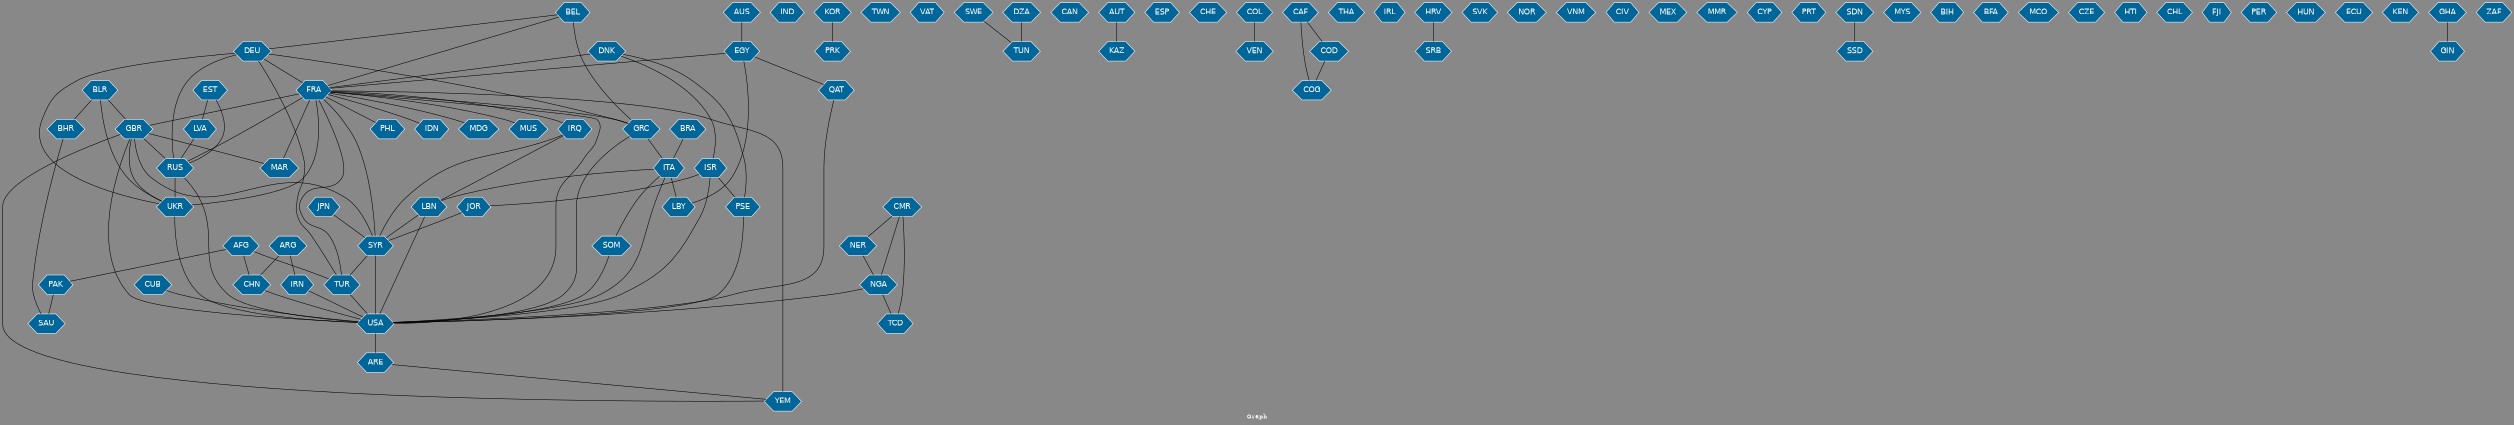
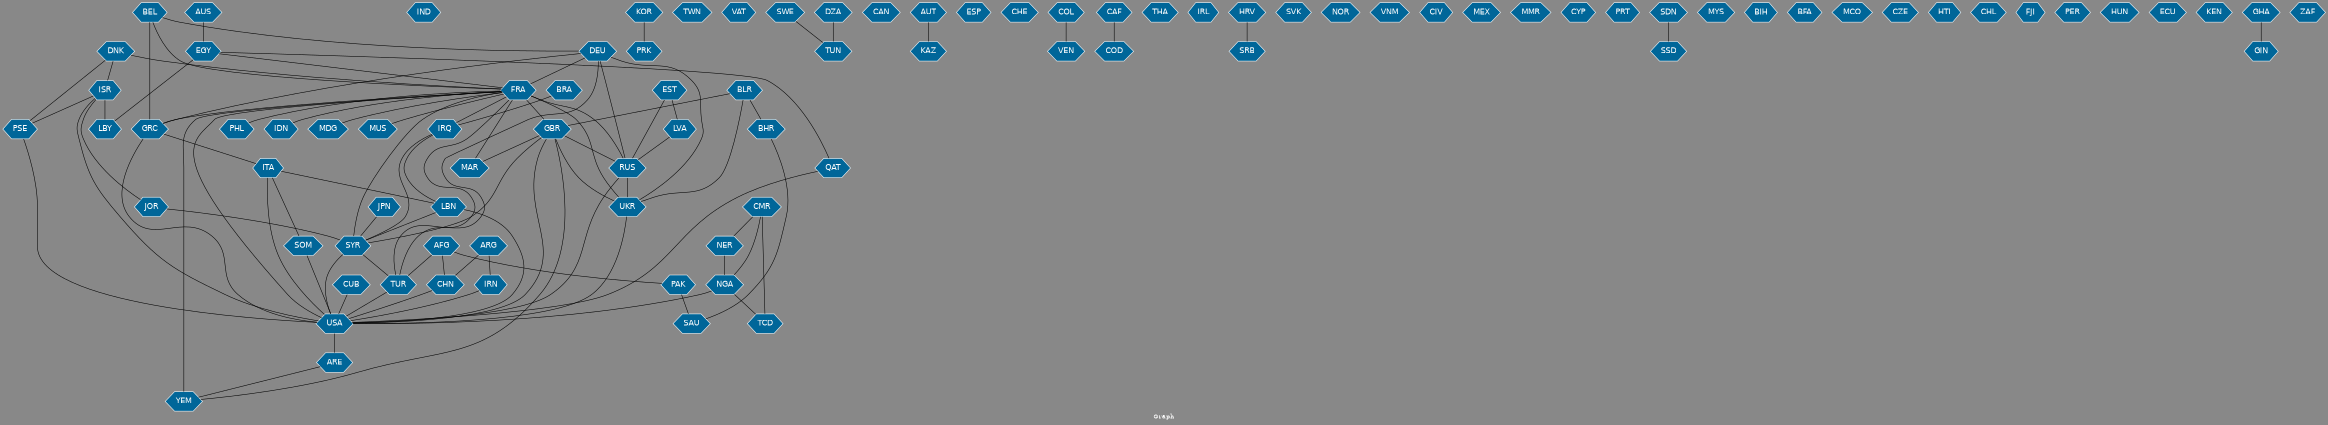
(1312, 90) -> none
(678, 149) -> (512, 109)
(674, 188) -> (105, 110)
